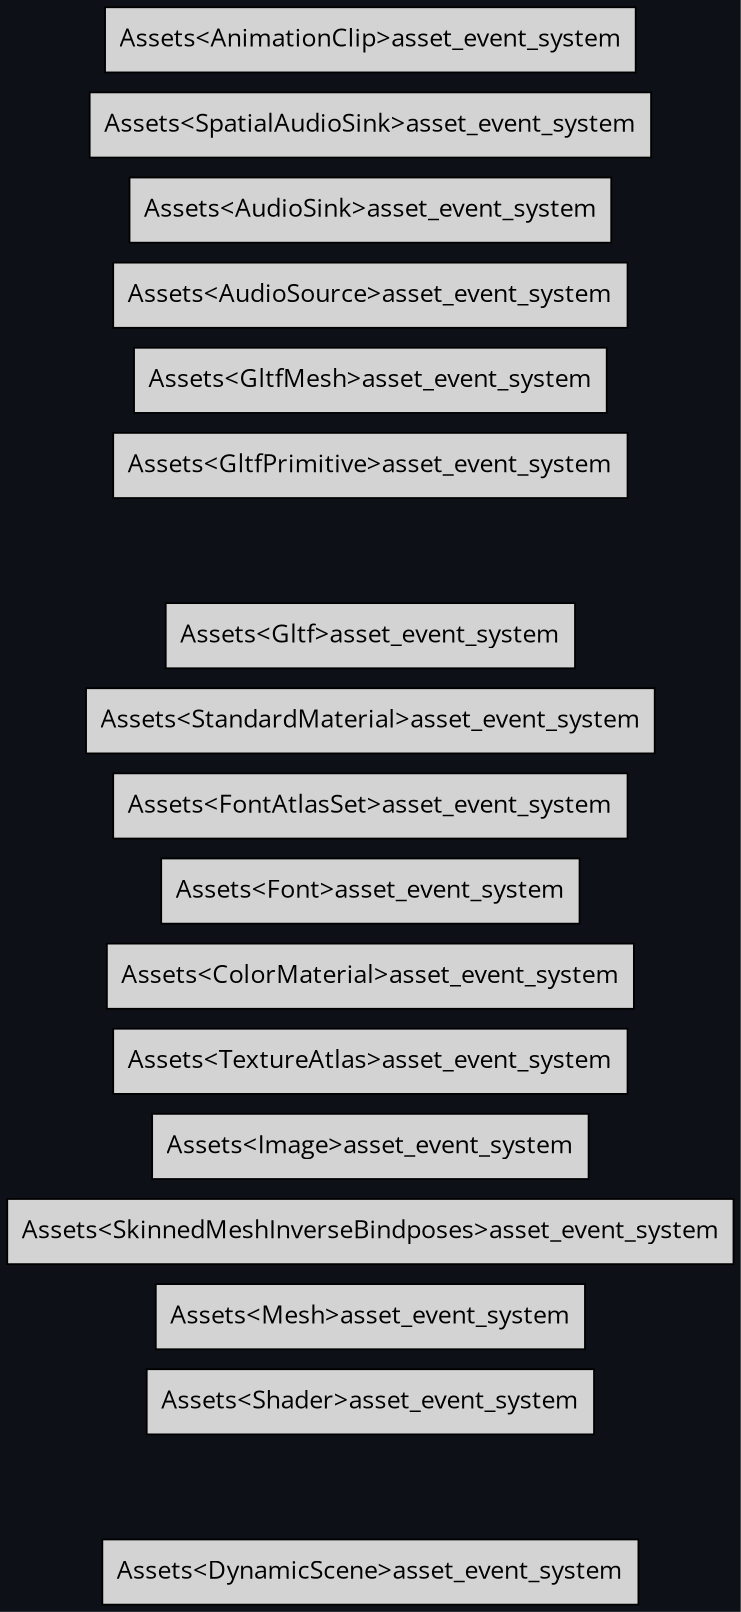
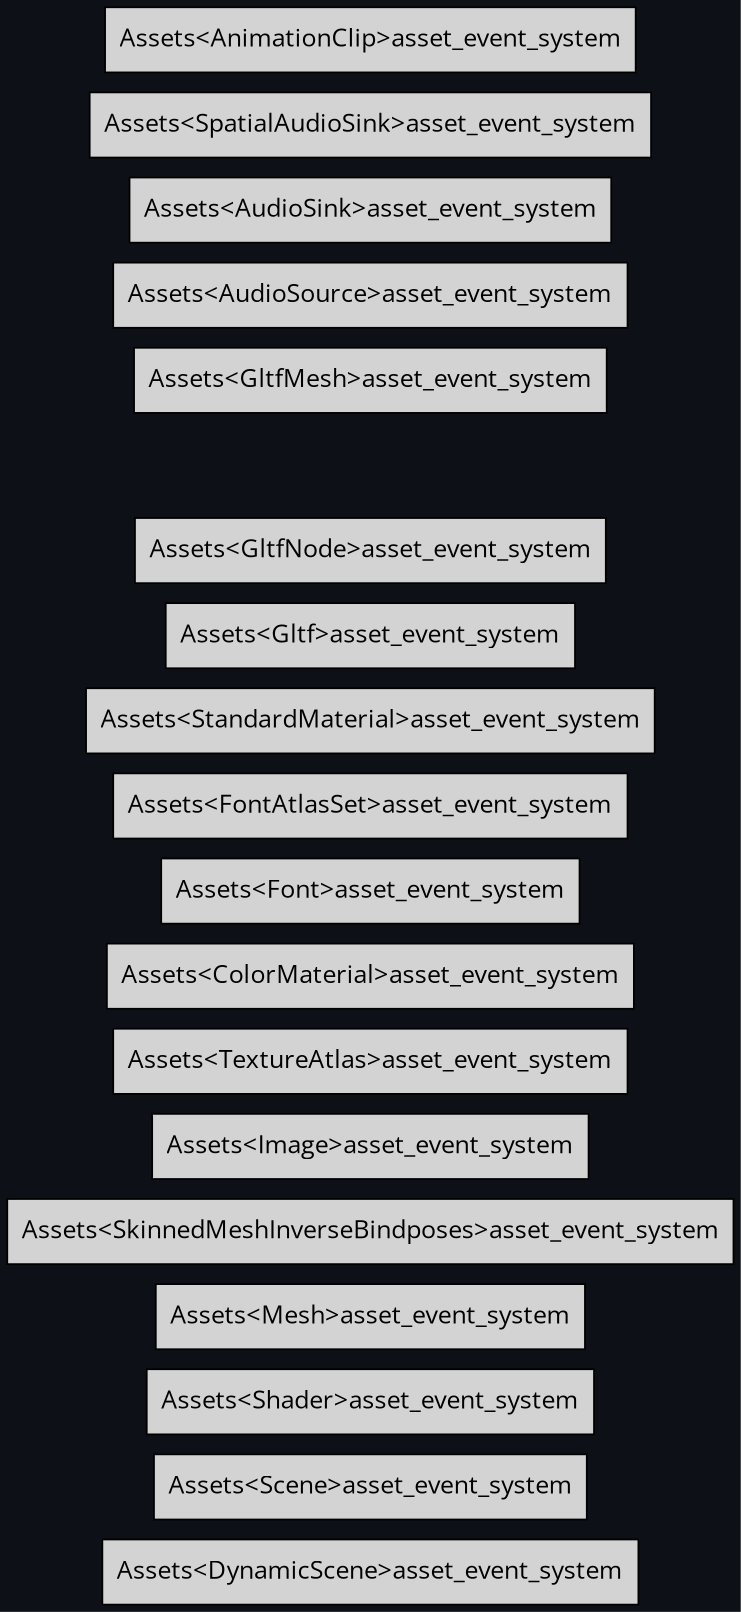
(370, 465) -> none
none -> (370, 551)
none -> (370, 1487)
